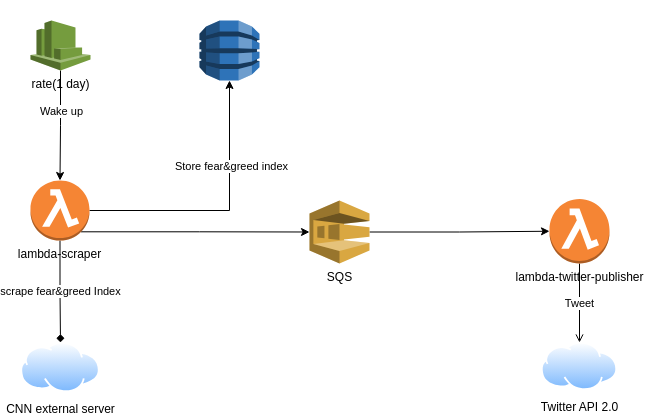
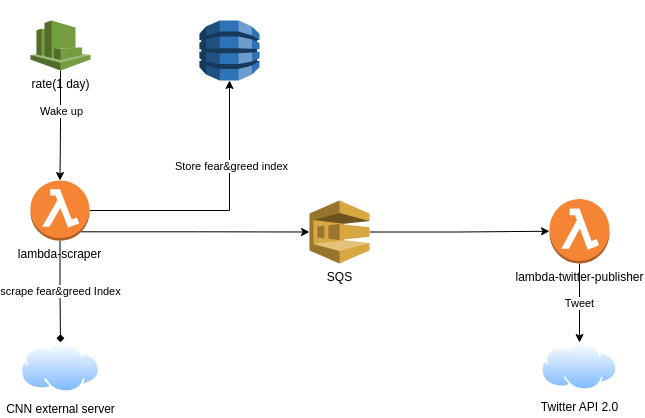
(580, 335) -> (580, 334)
